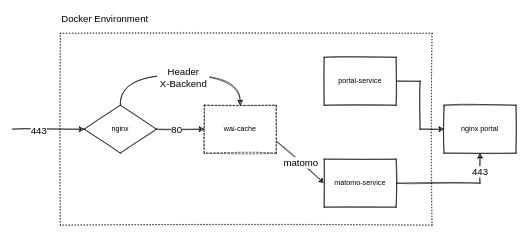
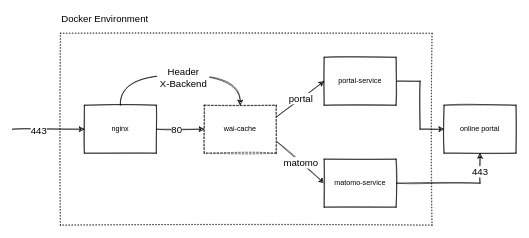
none -> (300, 100)
(120, 129) -> (120, 129)
(480, 129) -> (480, 129)
